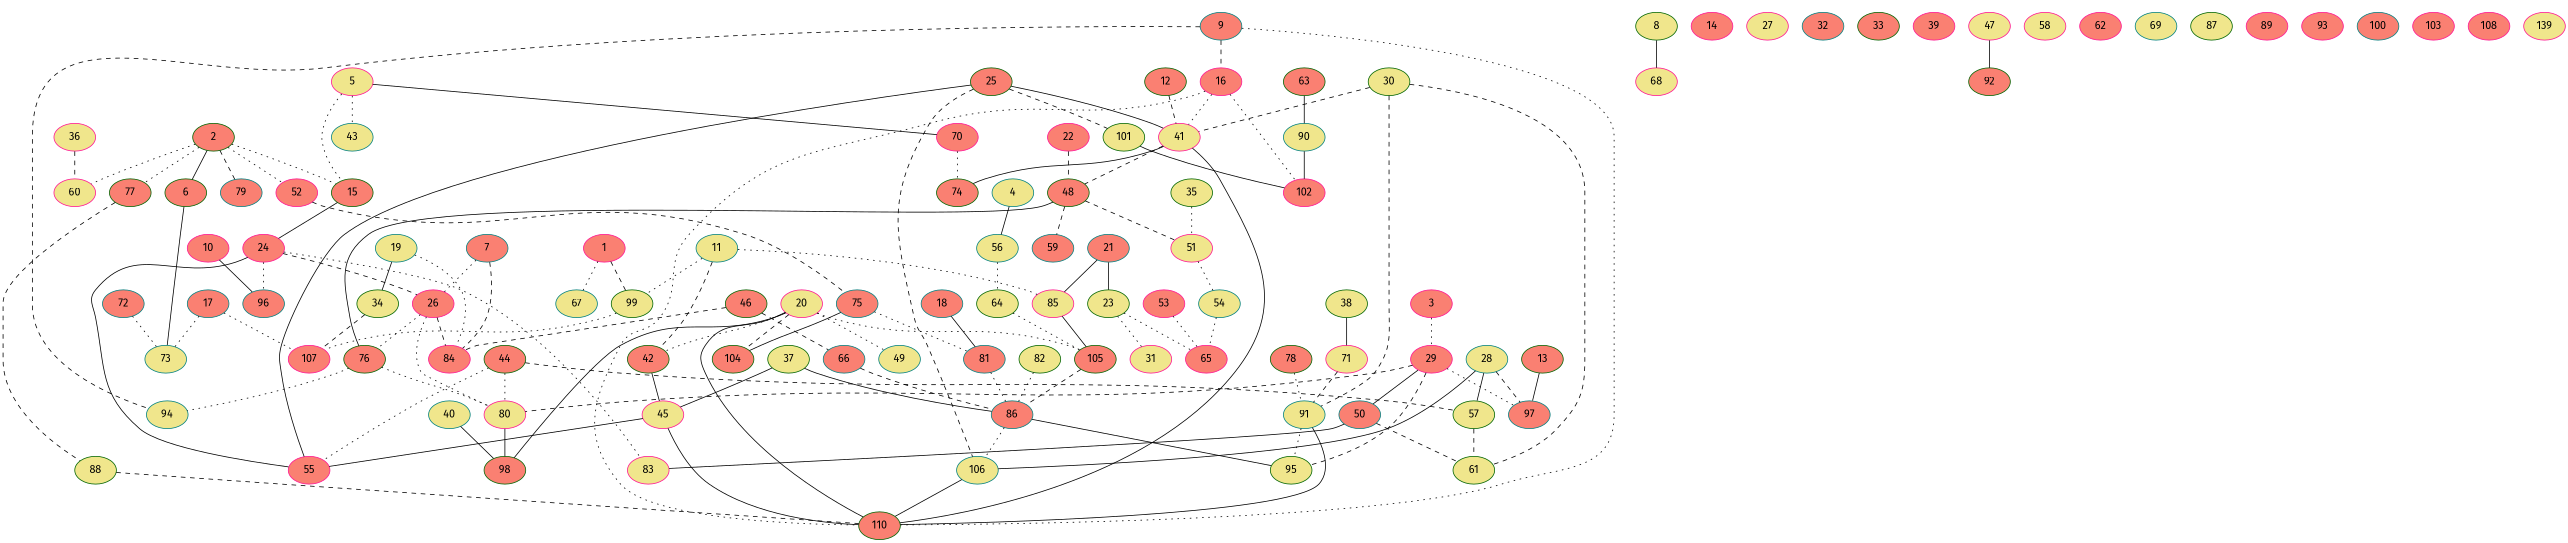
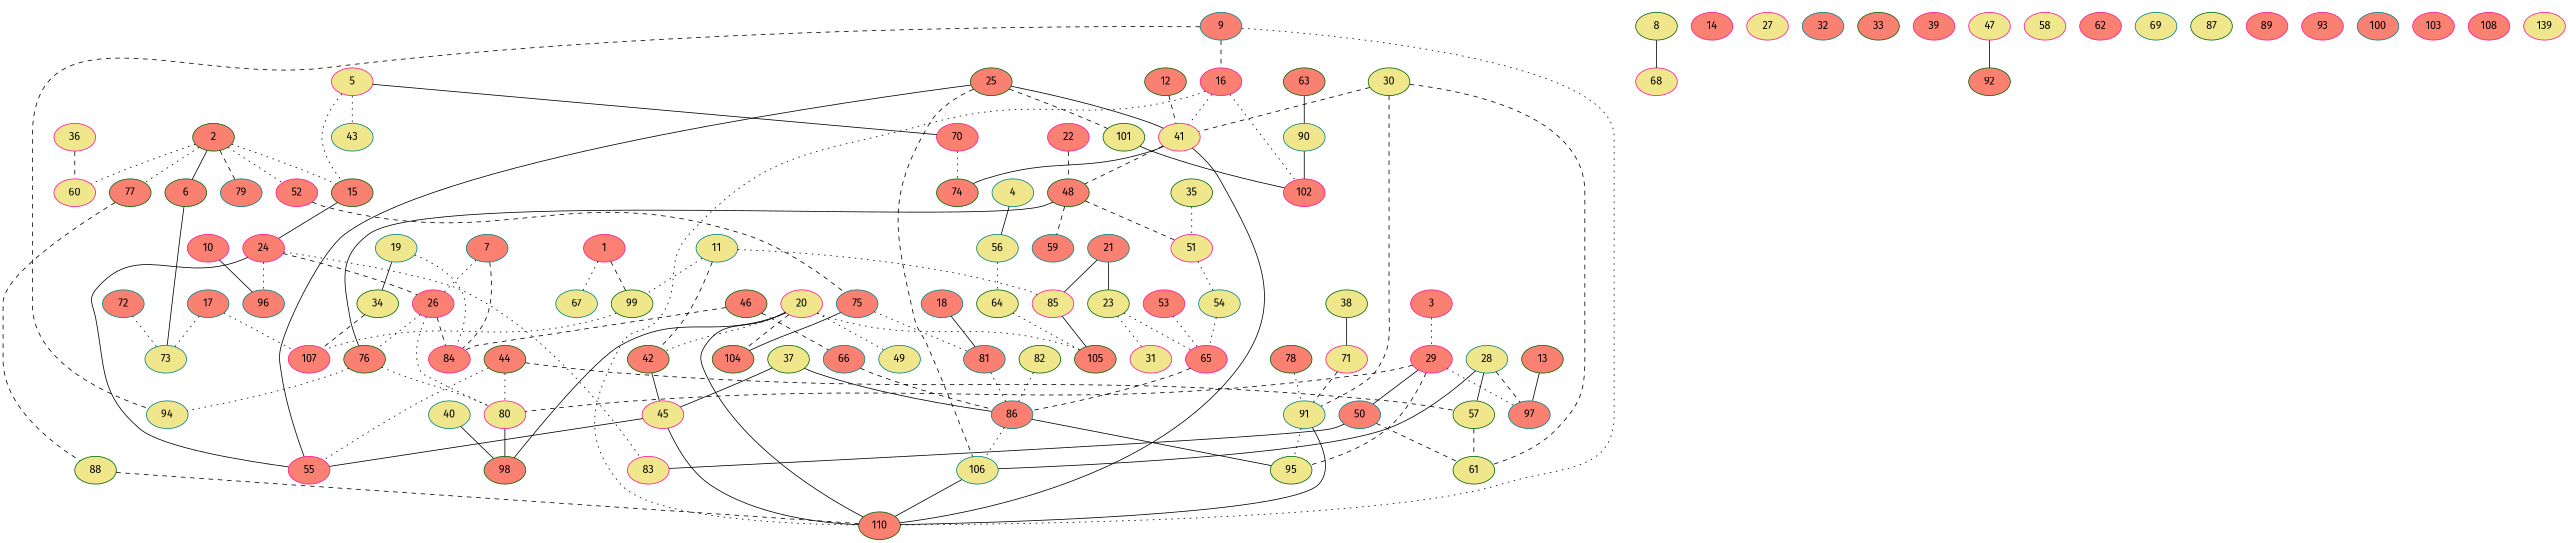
(1050, 390) -> (1084, 400)
